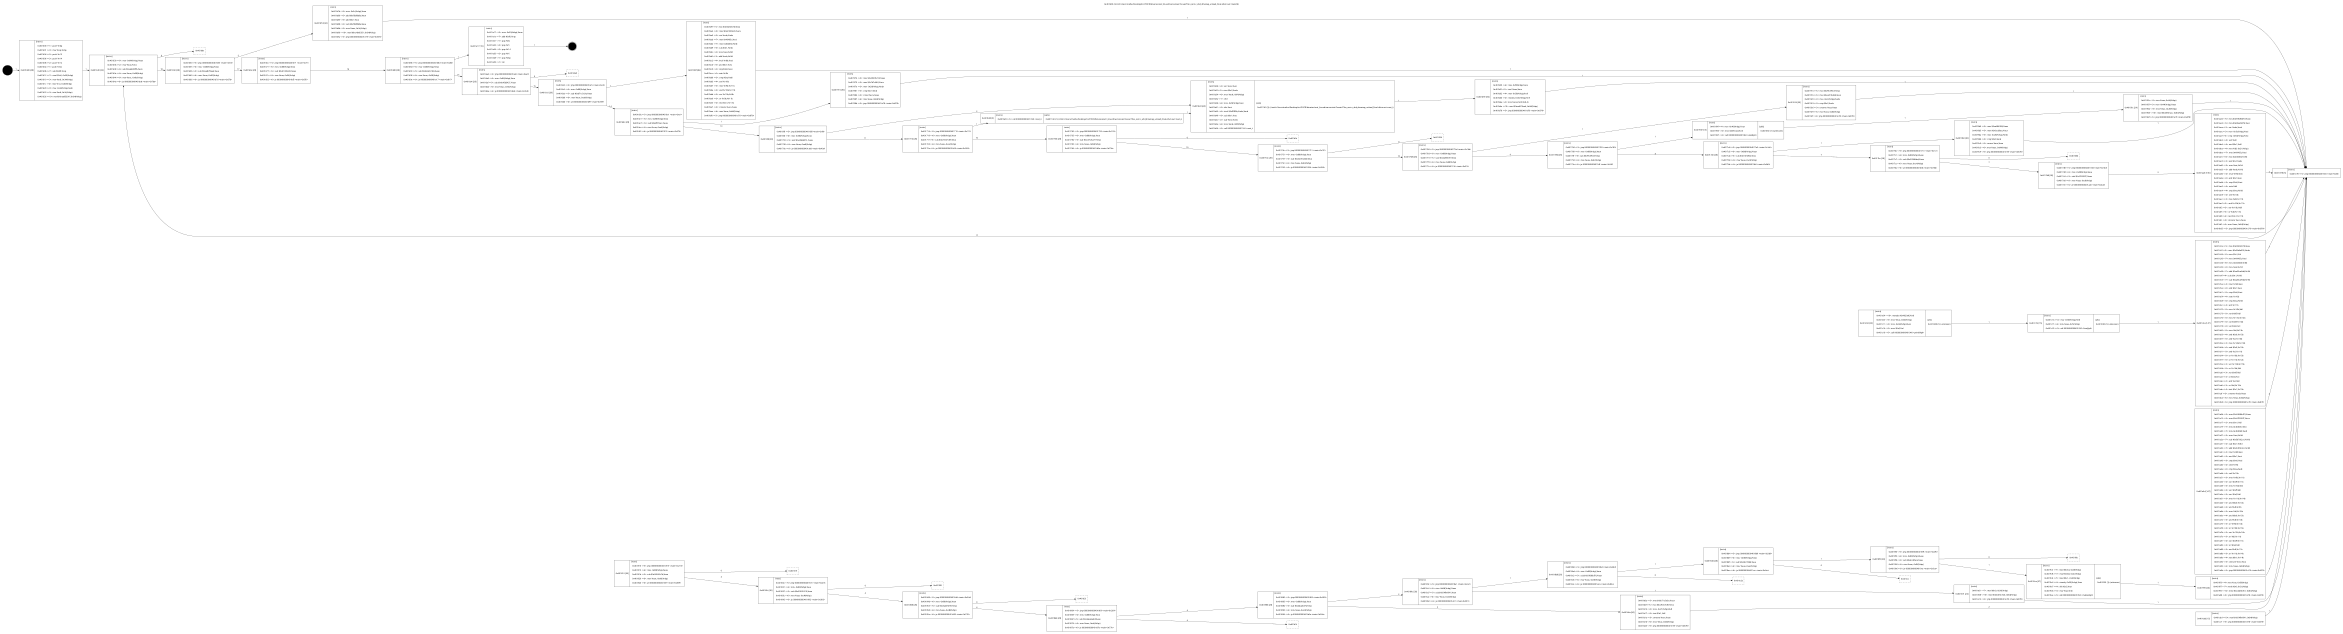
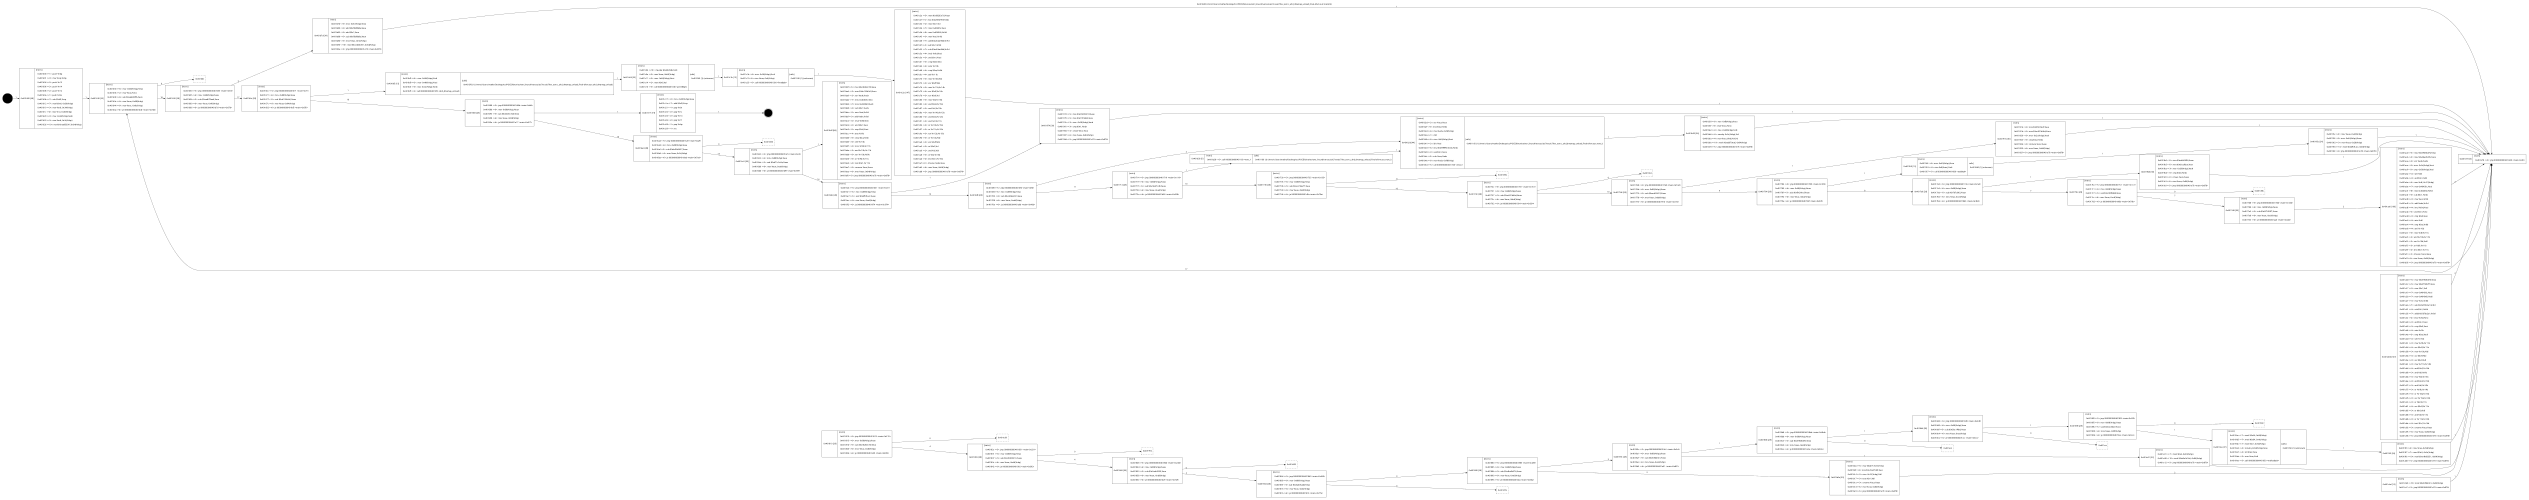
(1563, 70) -> none
none -> (500, 84)
